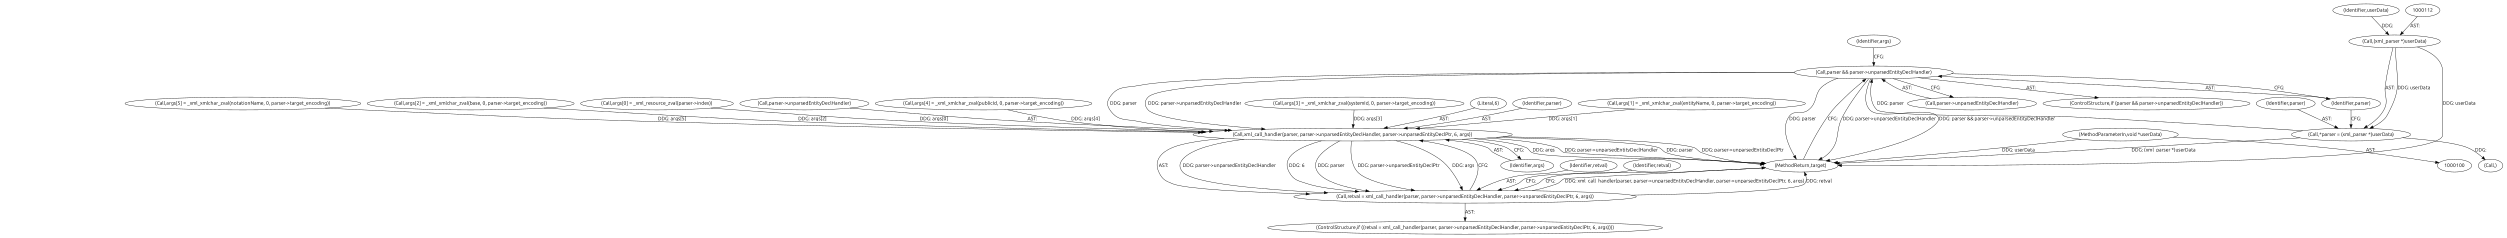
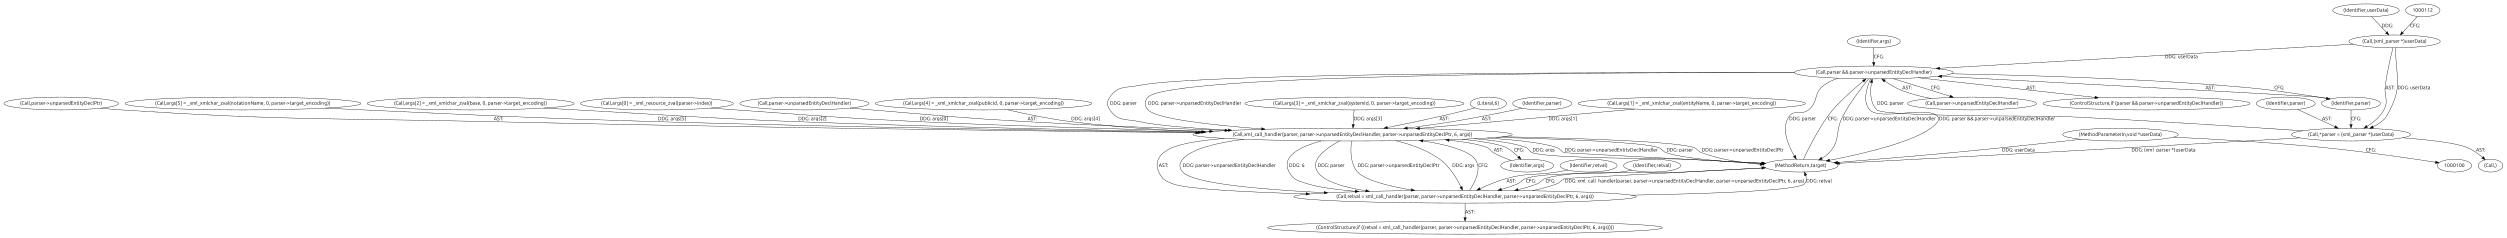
(2416, 26) -> (2416, 26)
none -> (61, 104)
(2372, 150) -> (2372, 150)
(2481, 150) -> (2481, 150)
(2194, 162) -> (2147, 56)
